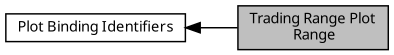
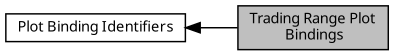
(313, 28) -> (313, 28)
